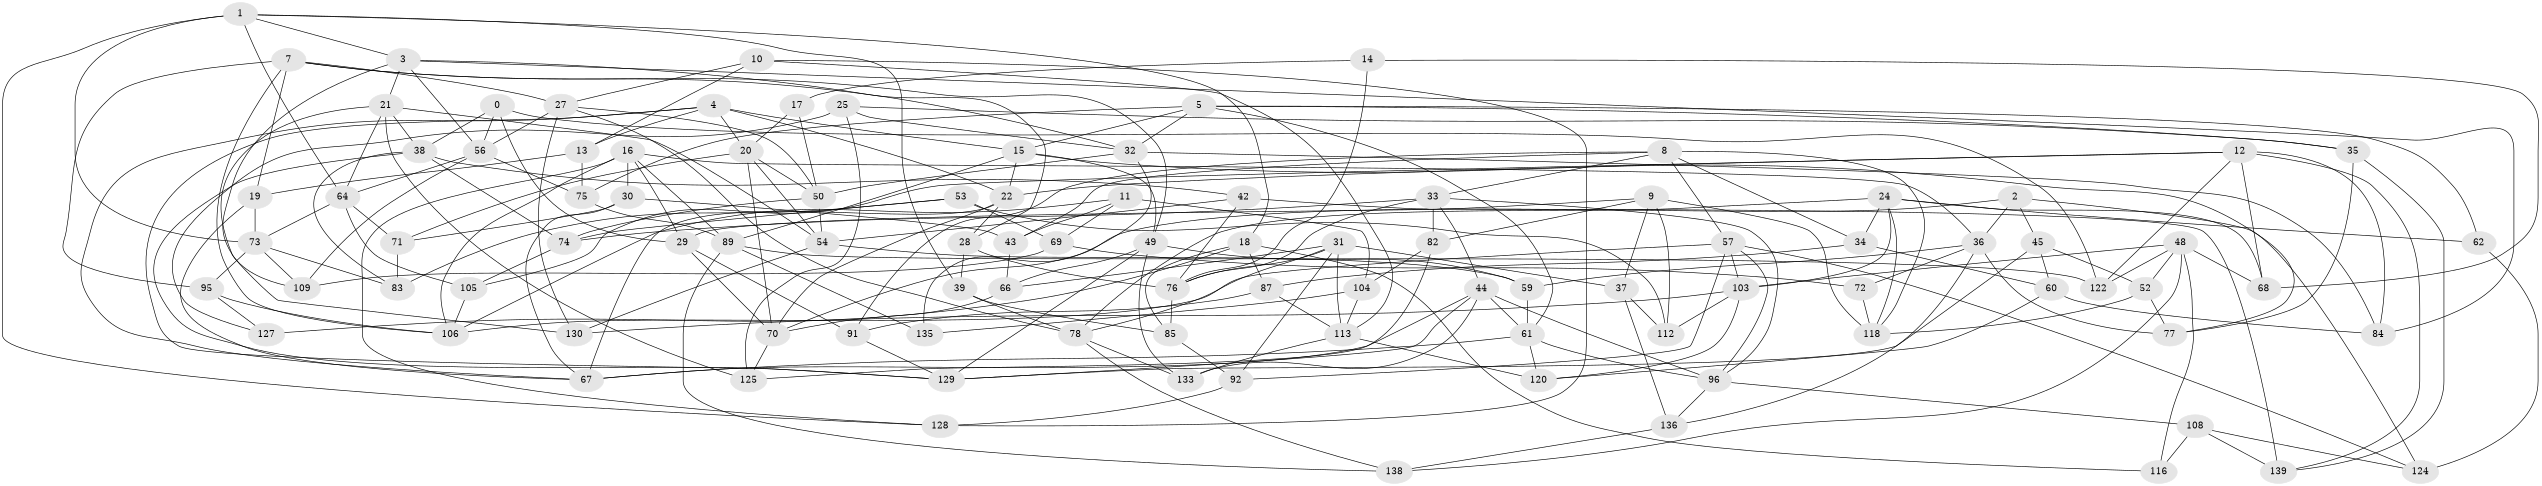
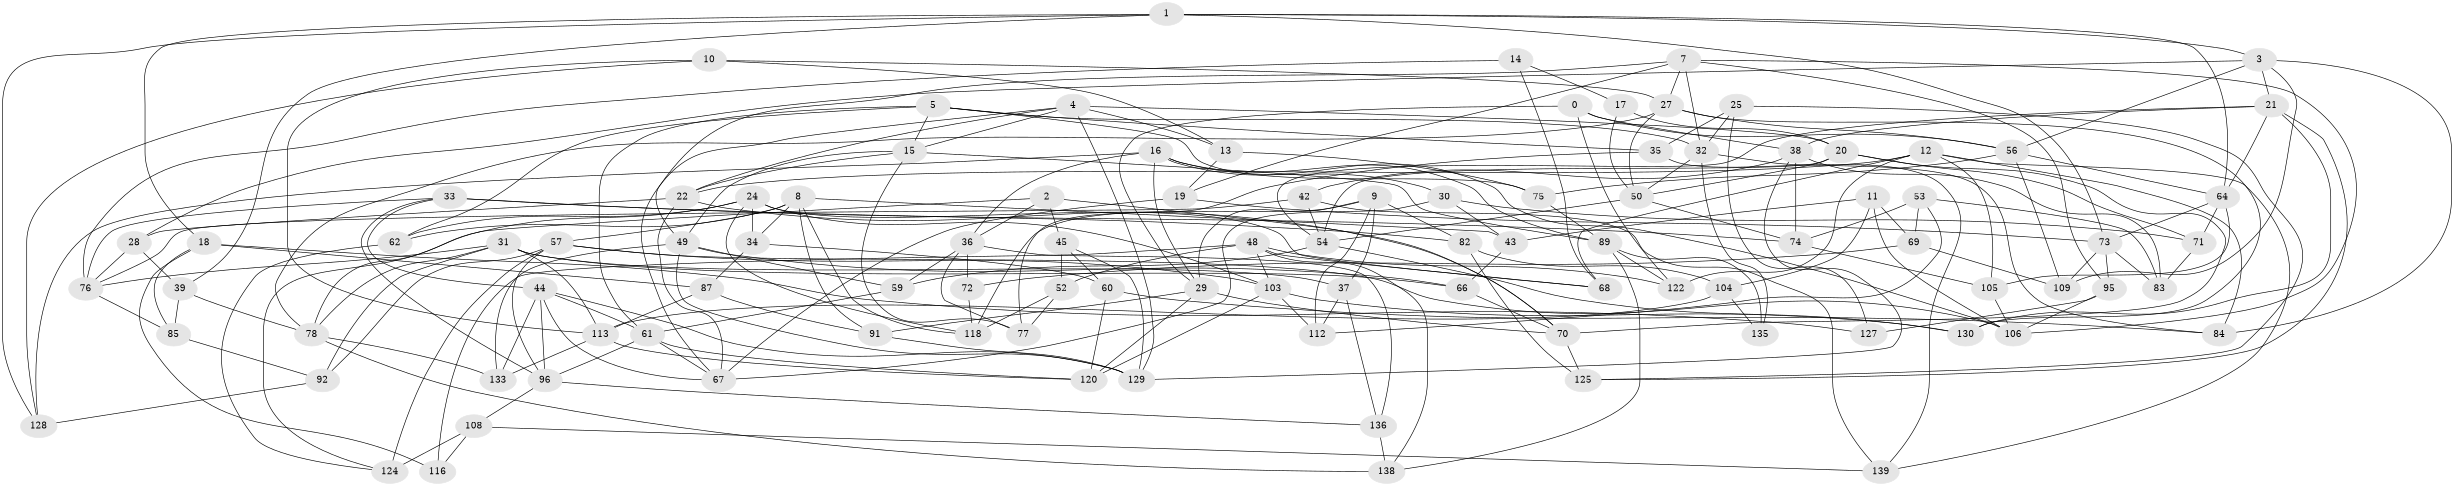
(1549, 174) -> (608, 226)
none -> (1148, 333)
